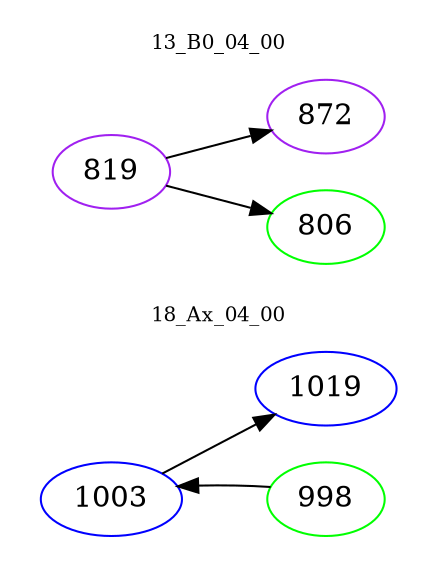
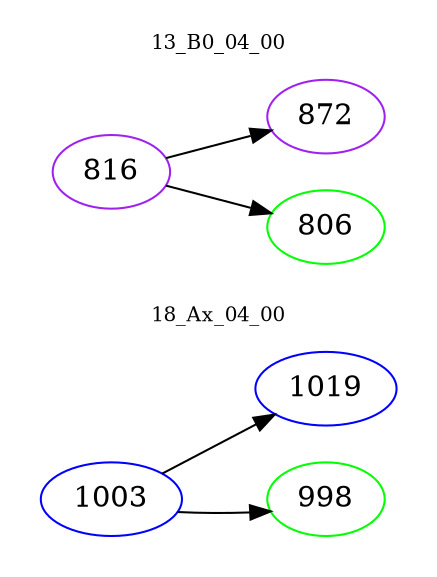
(111, 172) -> (111, 172)
(235, 486) -> (214, 513)
